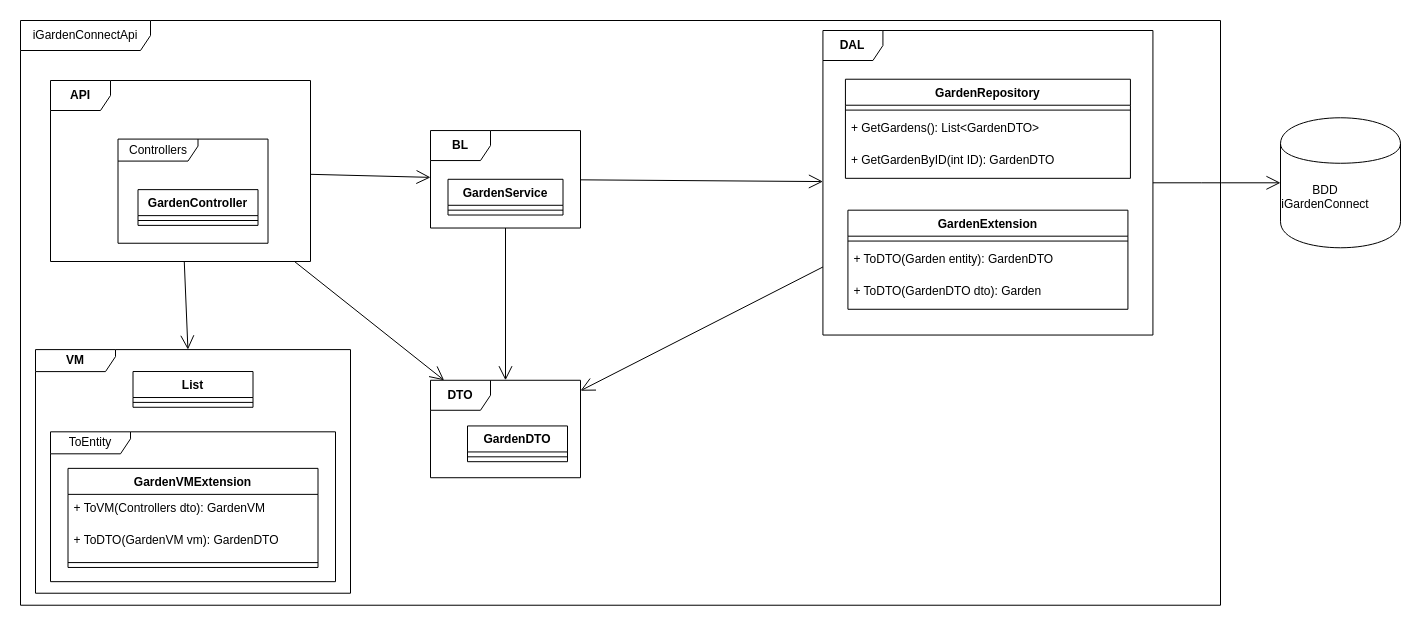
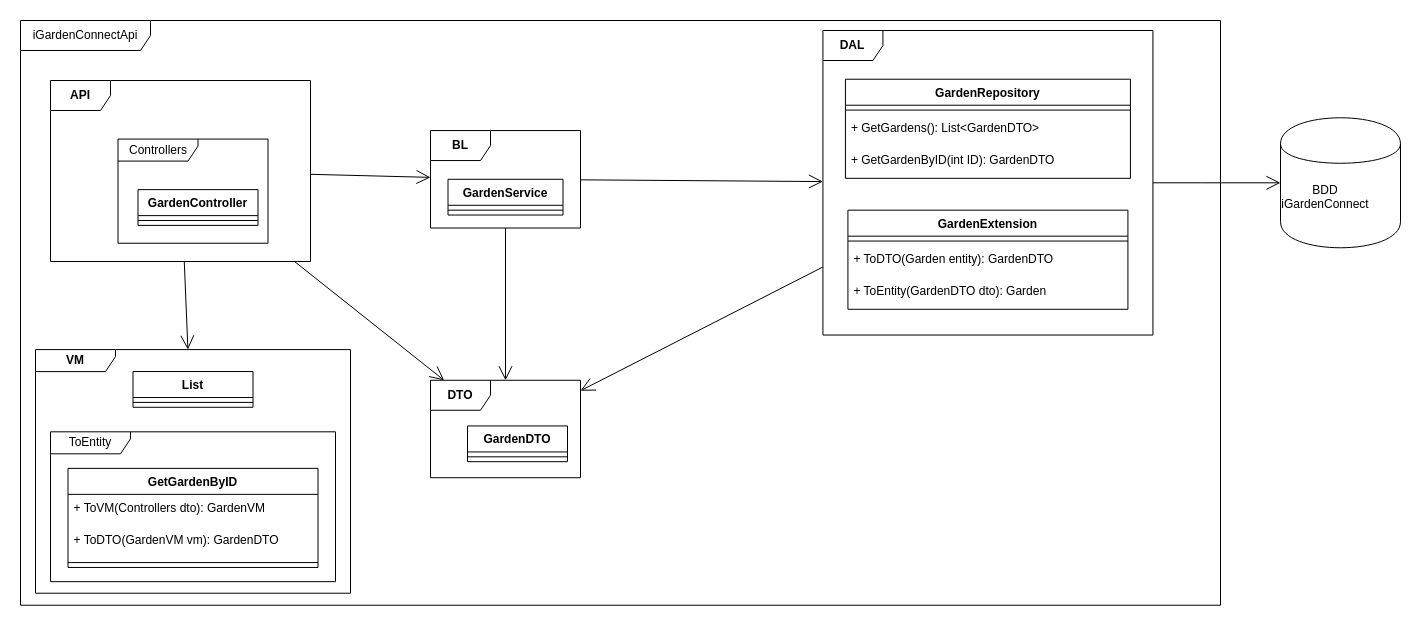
(948, 291) -> (957, 291)
(193, 482) -> (193, 482)
